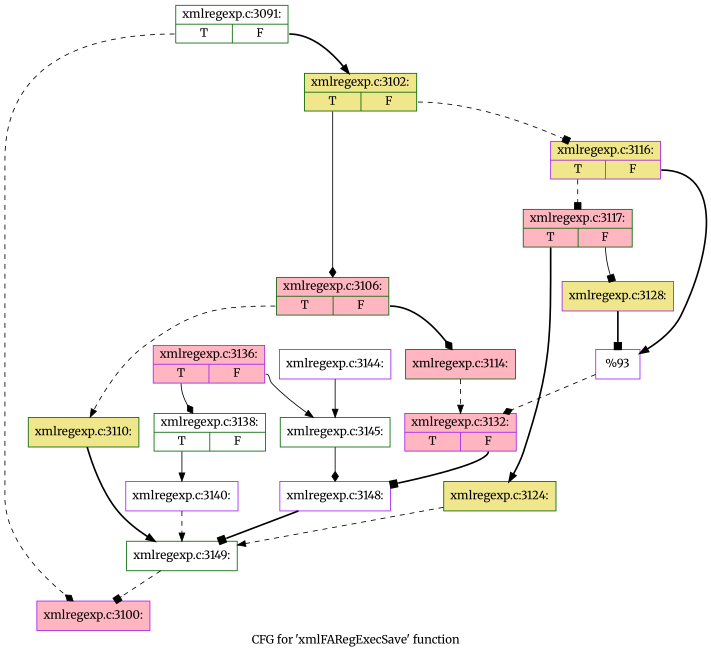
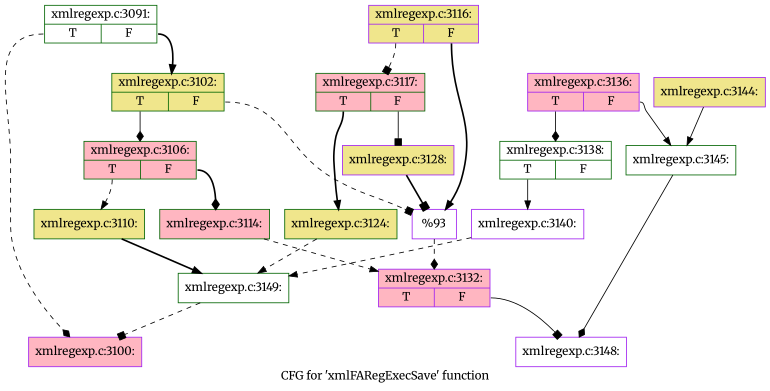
(491, 113) -> (310, 160)
(335, 364) -> (710, 92)
(446, 472) -> (525, 308)
(263, 525) -> none
